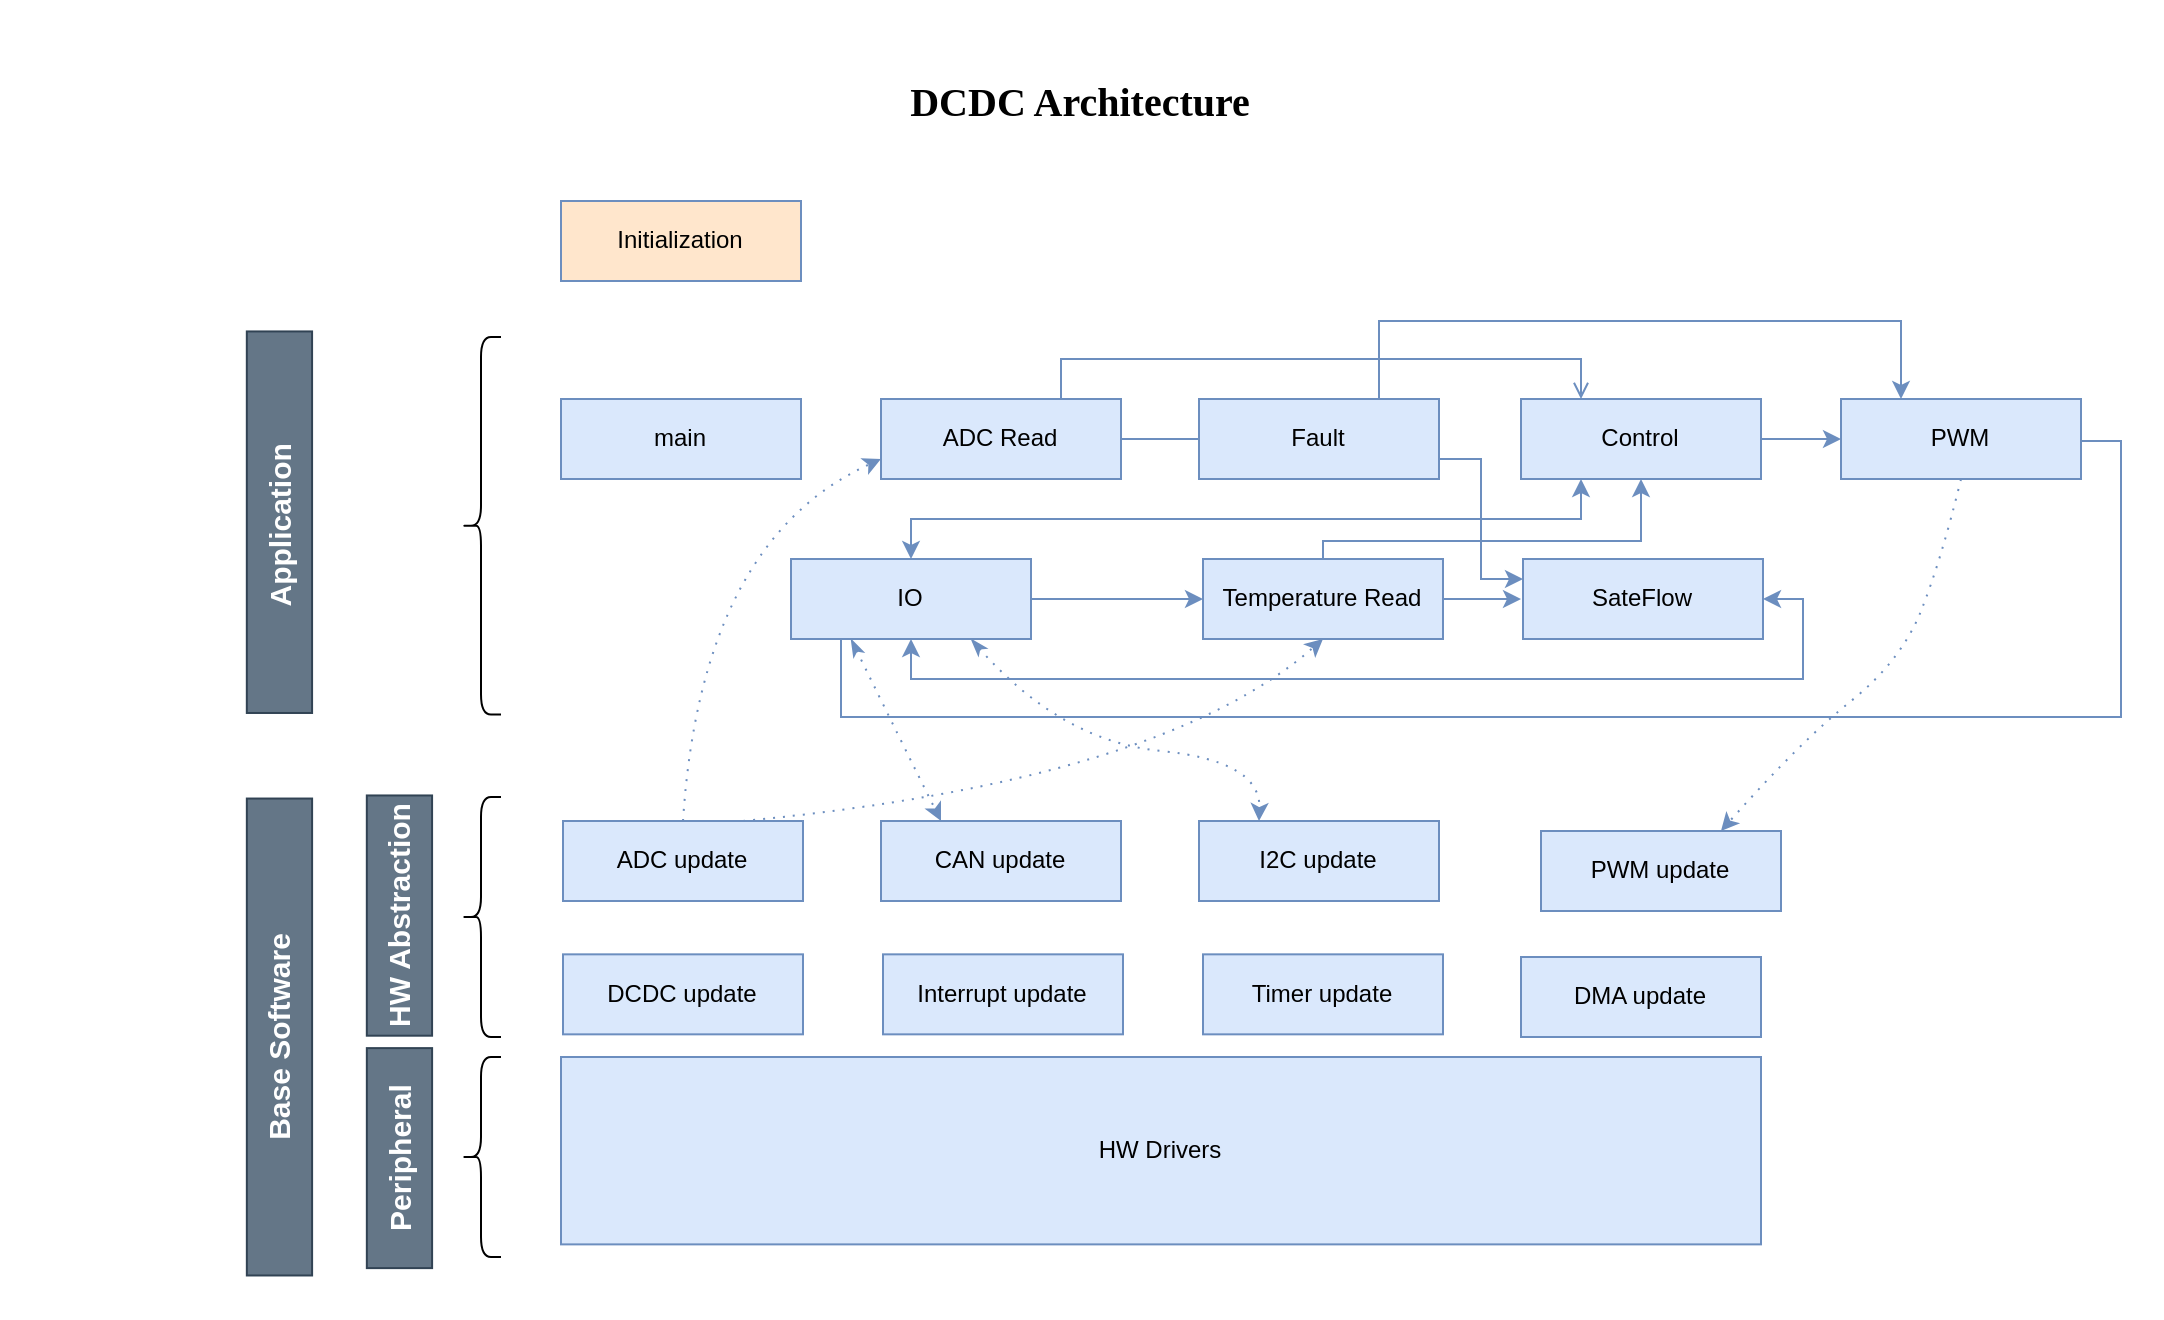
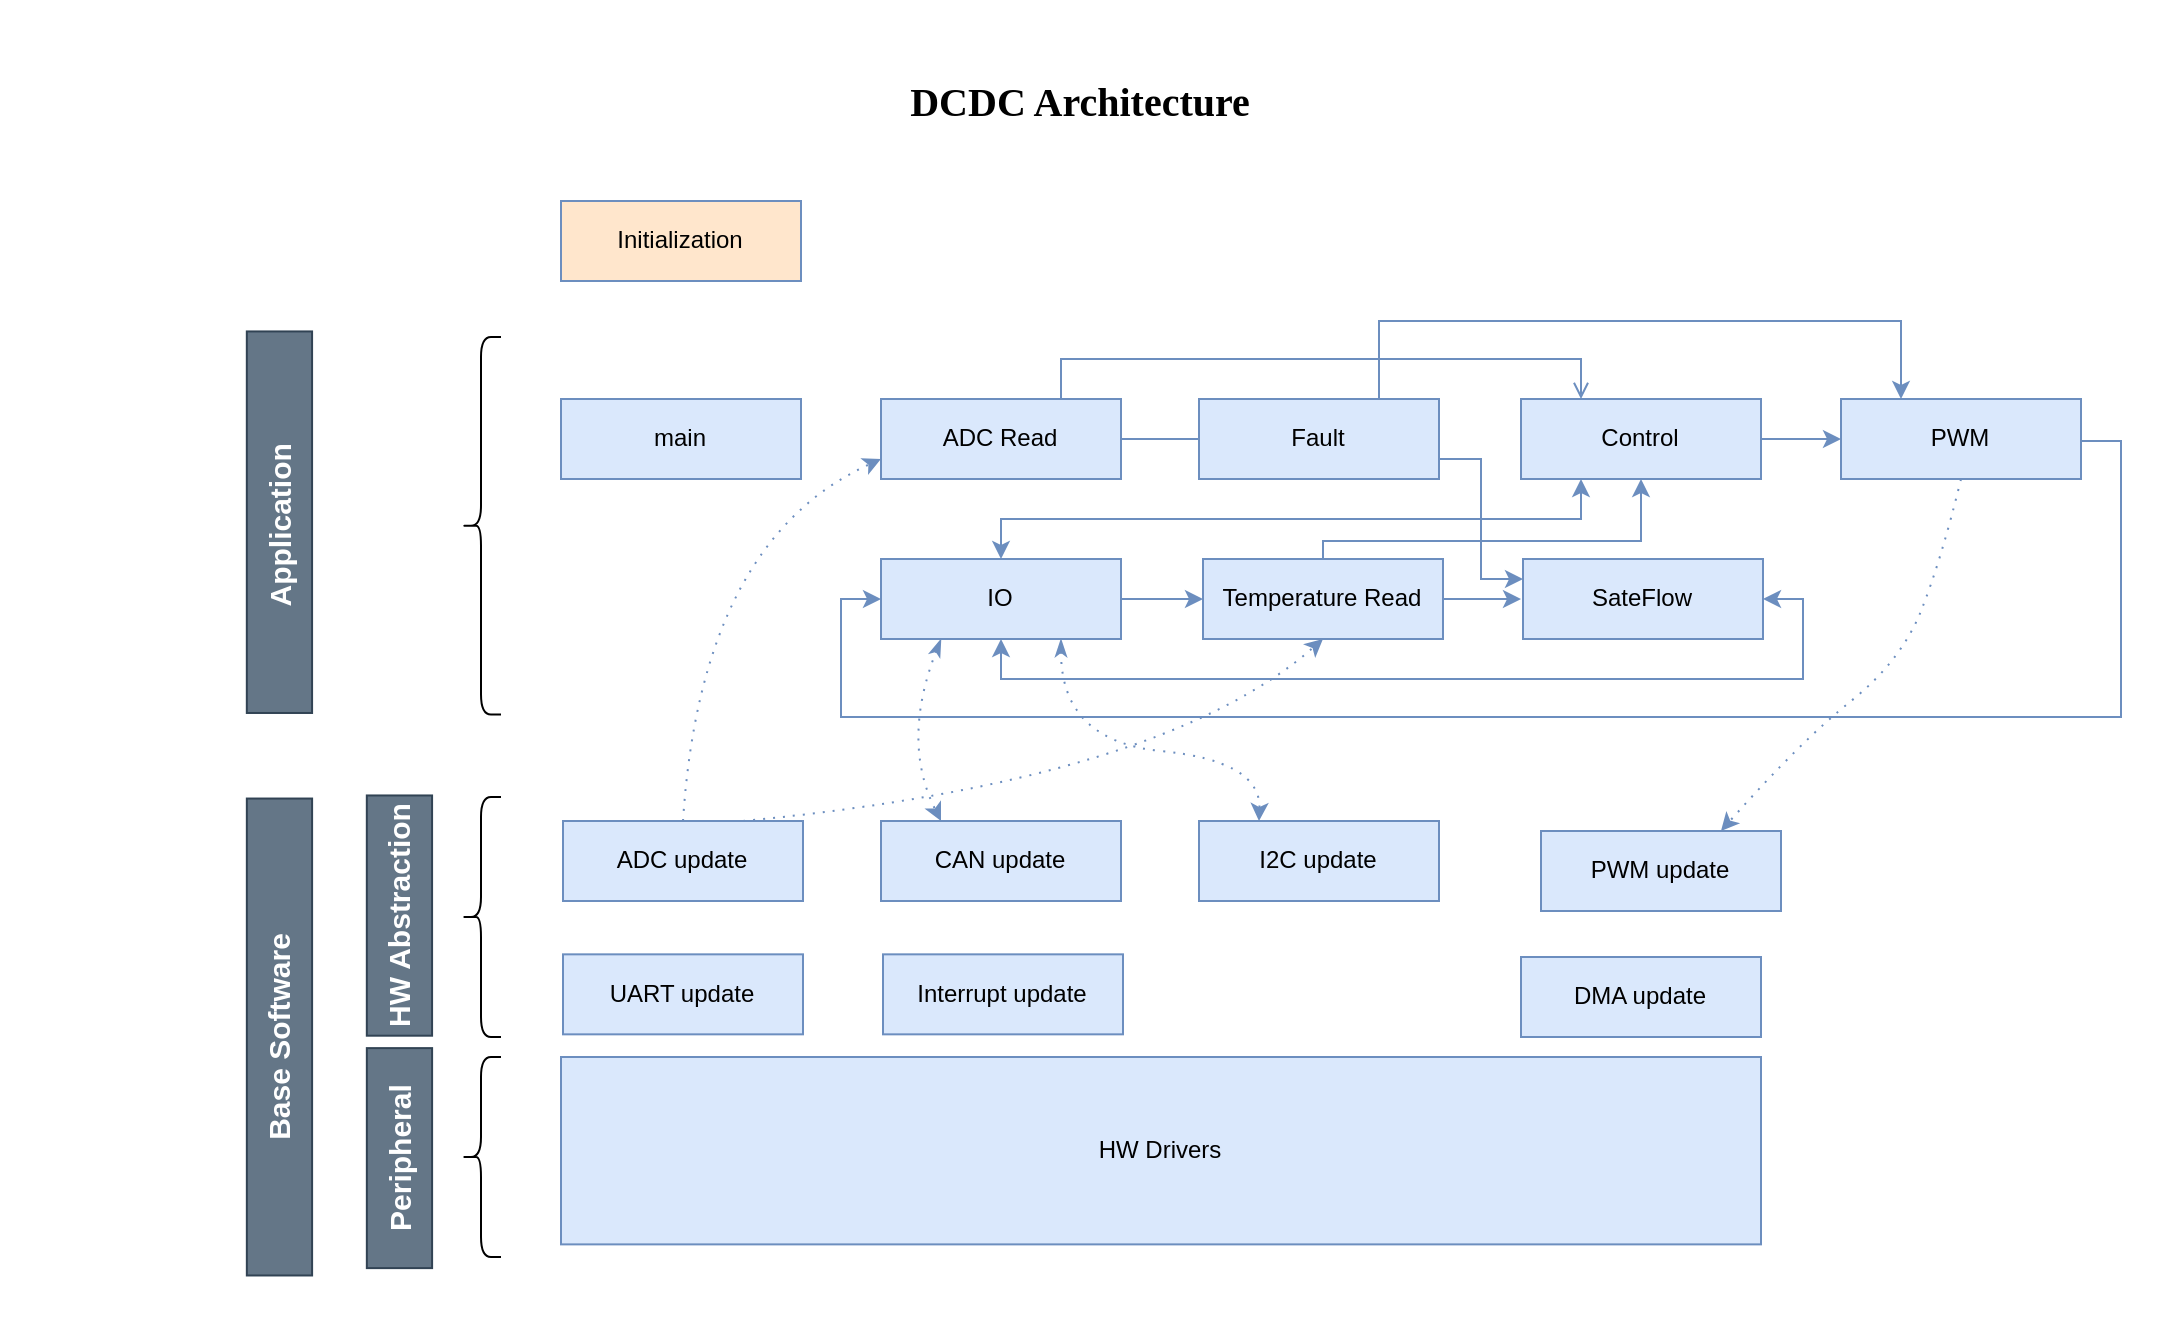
(911, 599) -> (1001, 599)
(1323, 994) -> none
(683, 995) -> (683, 995)
